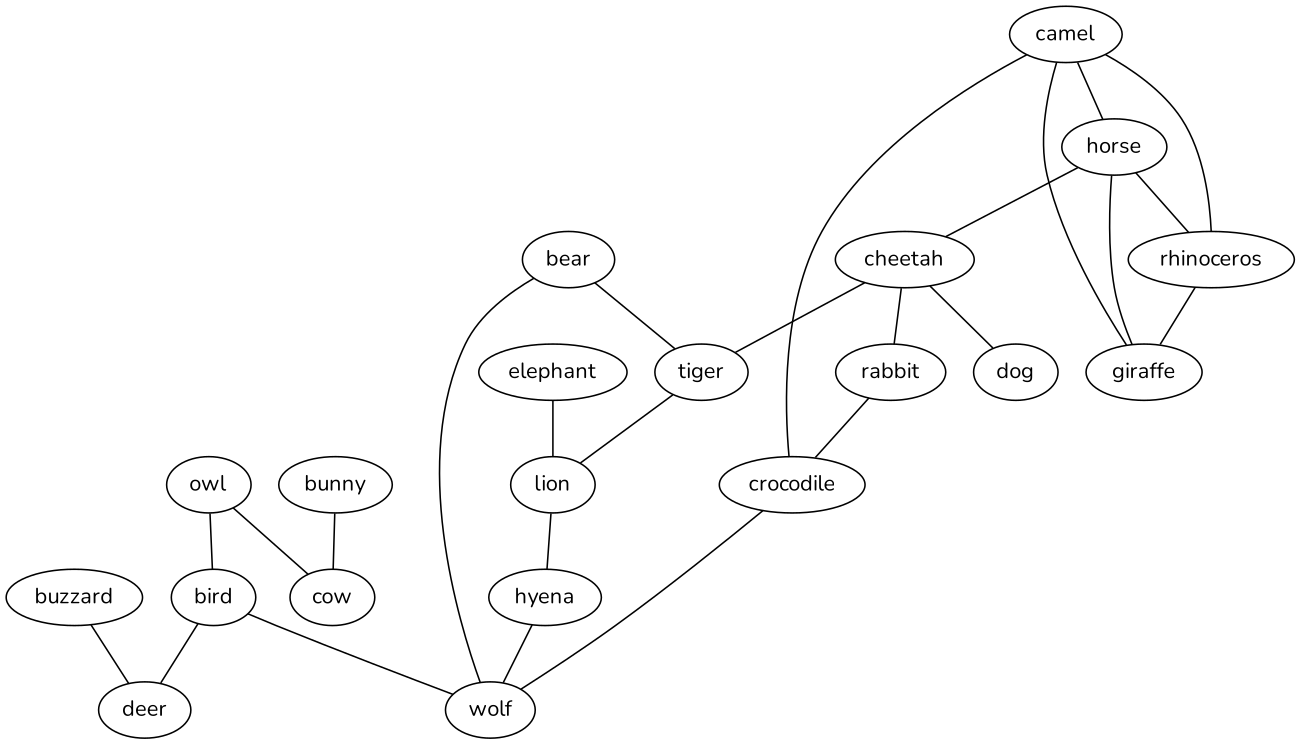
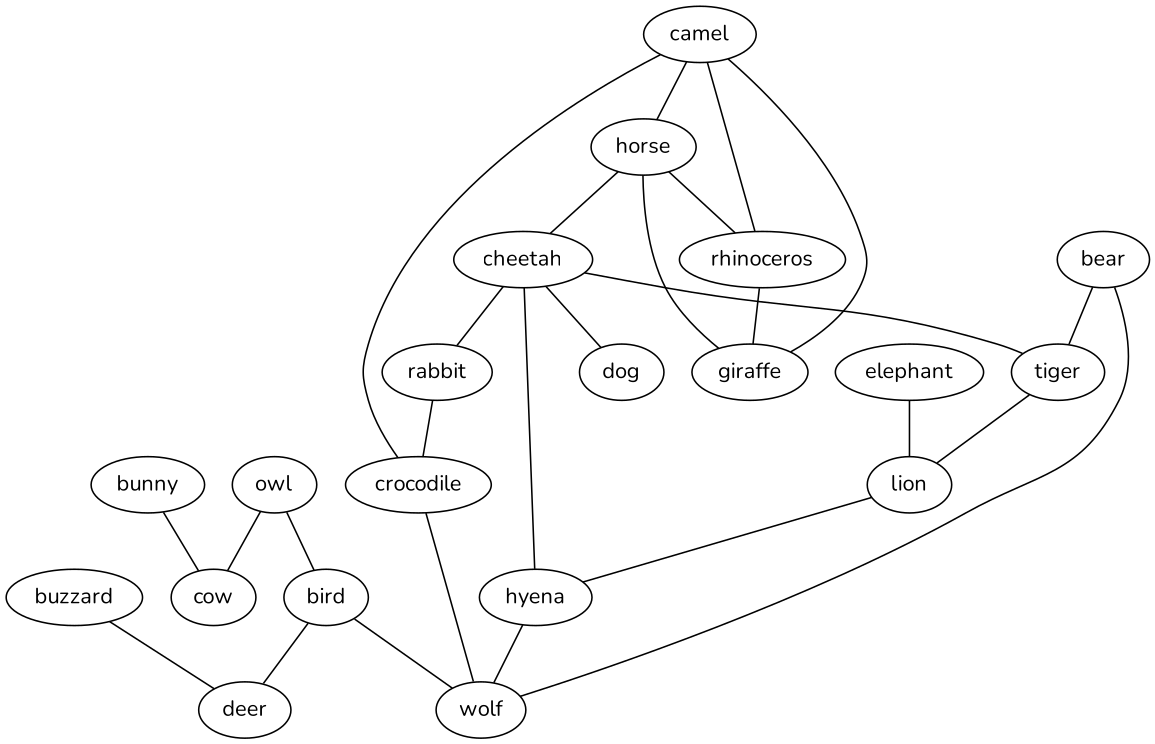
none -> (529, 428)
